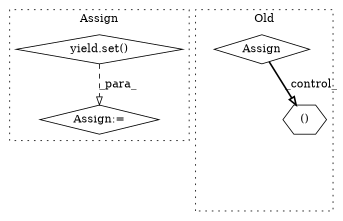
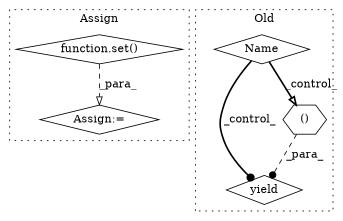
(99, 49) -> (99, 49)
(262, 49) -> (262, 49)
none -> (264, 190)
